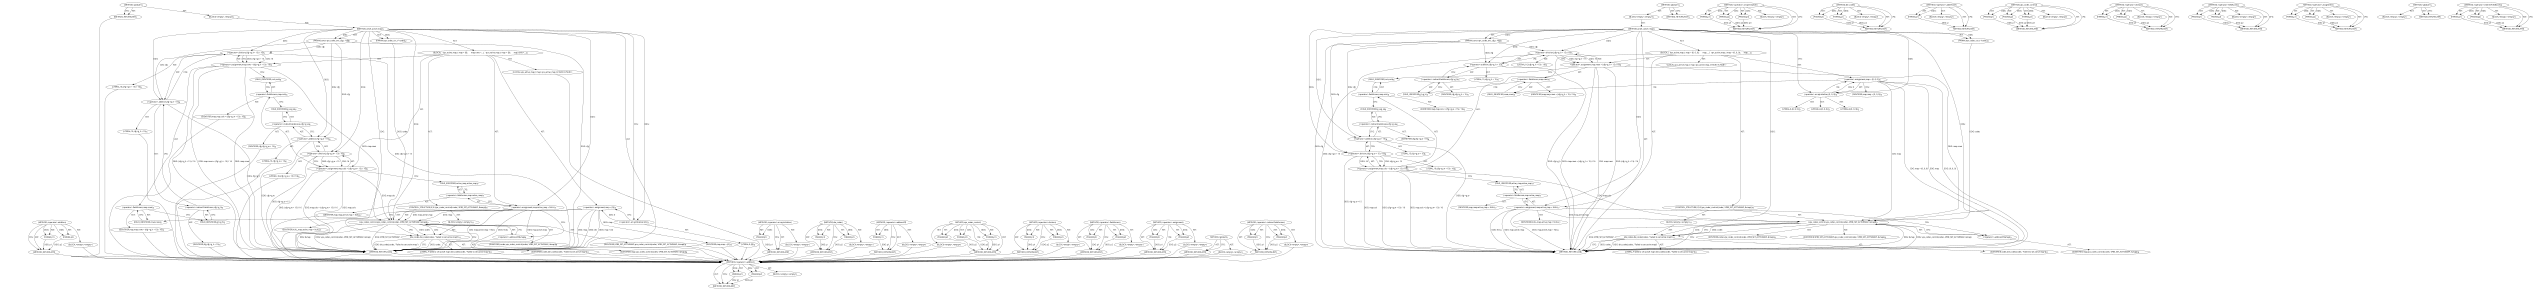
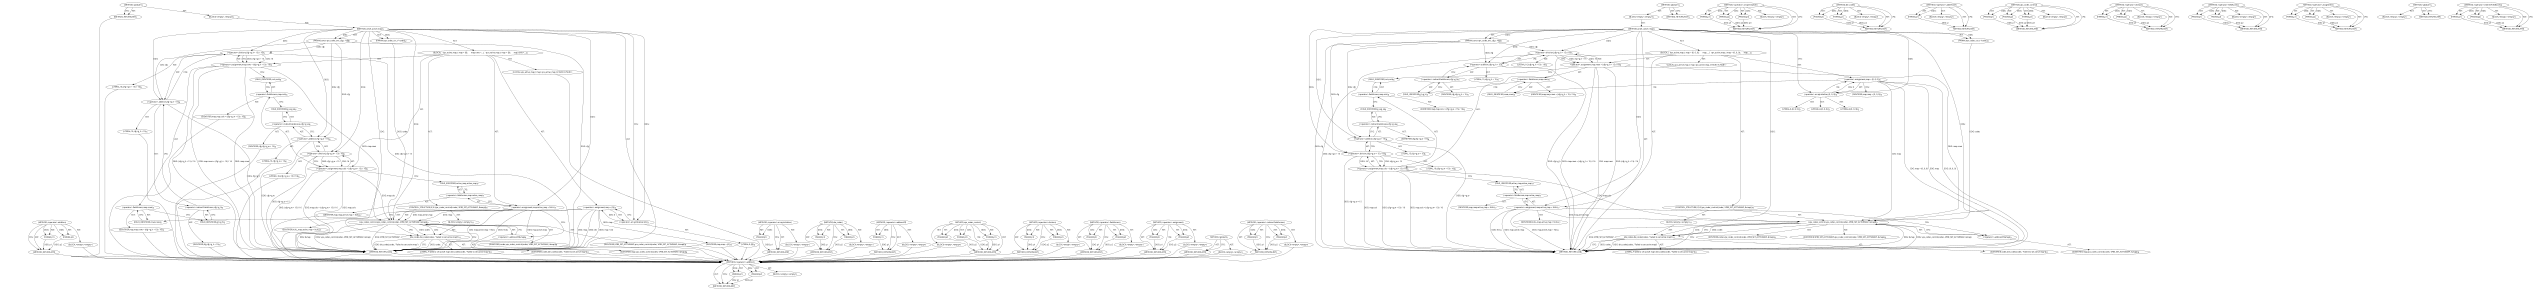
none -> (617, 214)
